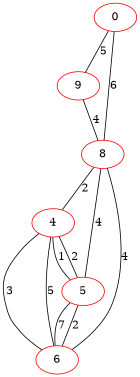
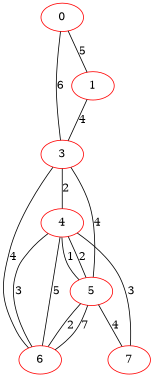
(78, 86) -> (93, 86)
(103, 154) -> (62, 154)
none -> (129, 360)
